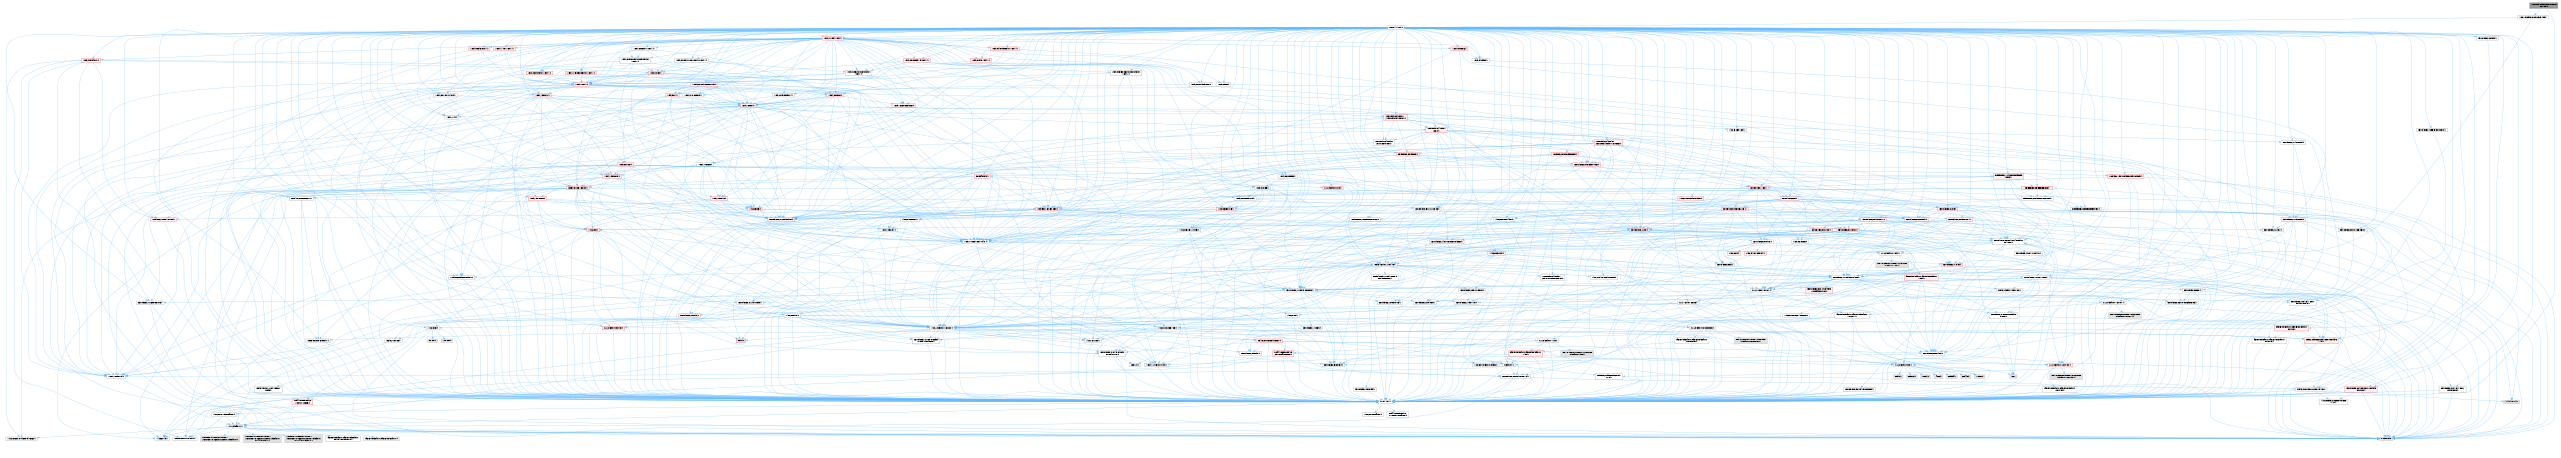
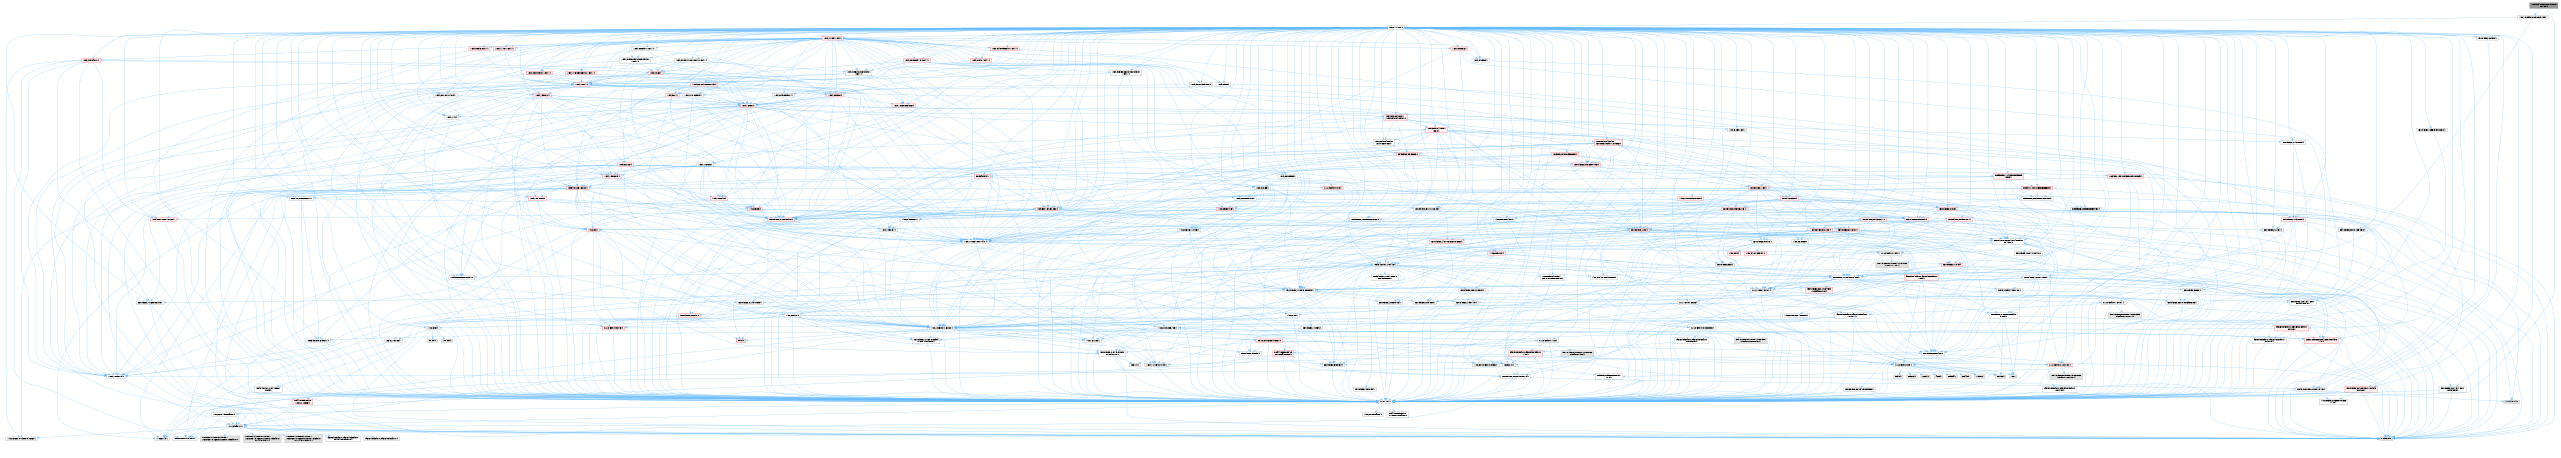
(2037, 188) -> (2037, 188)
(1509, 365) -> (1509, 365)
none -> (2001, 377)
